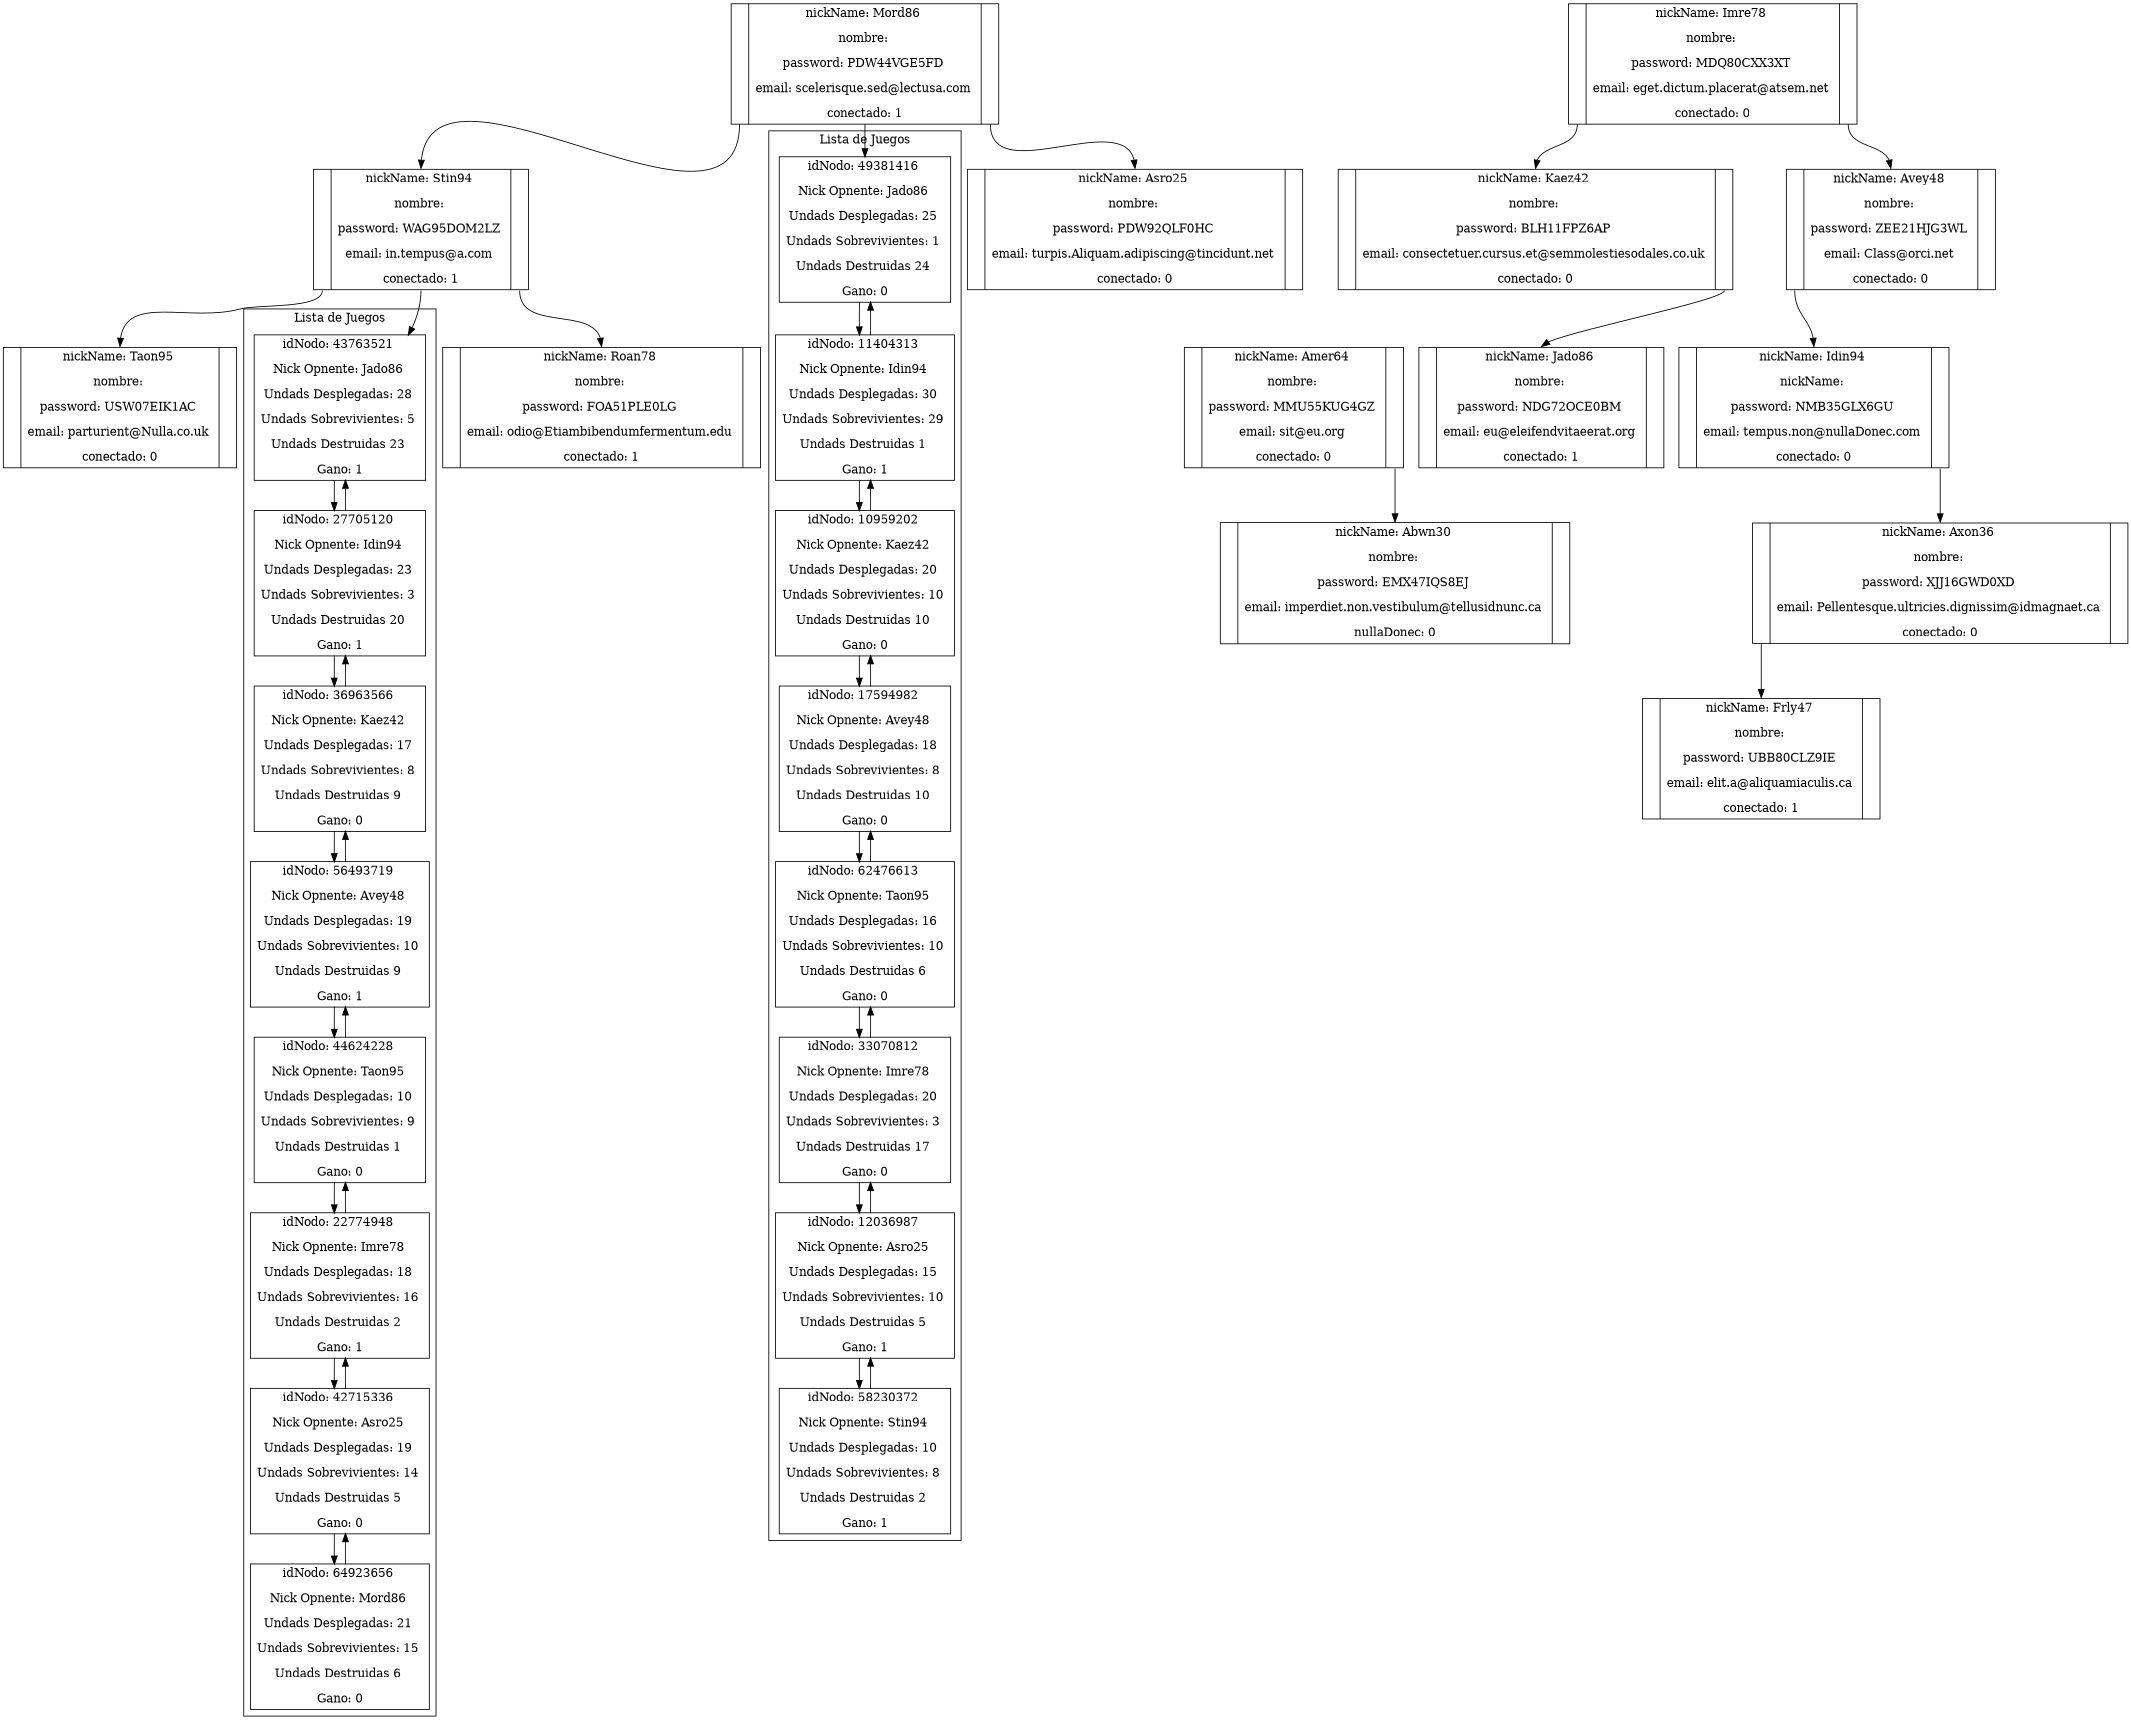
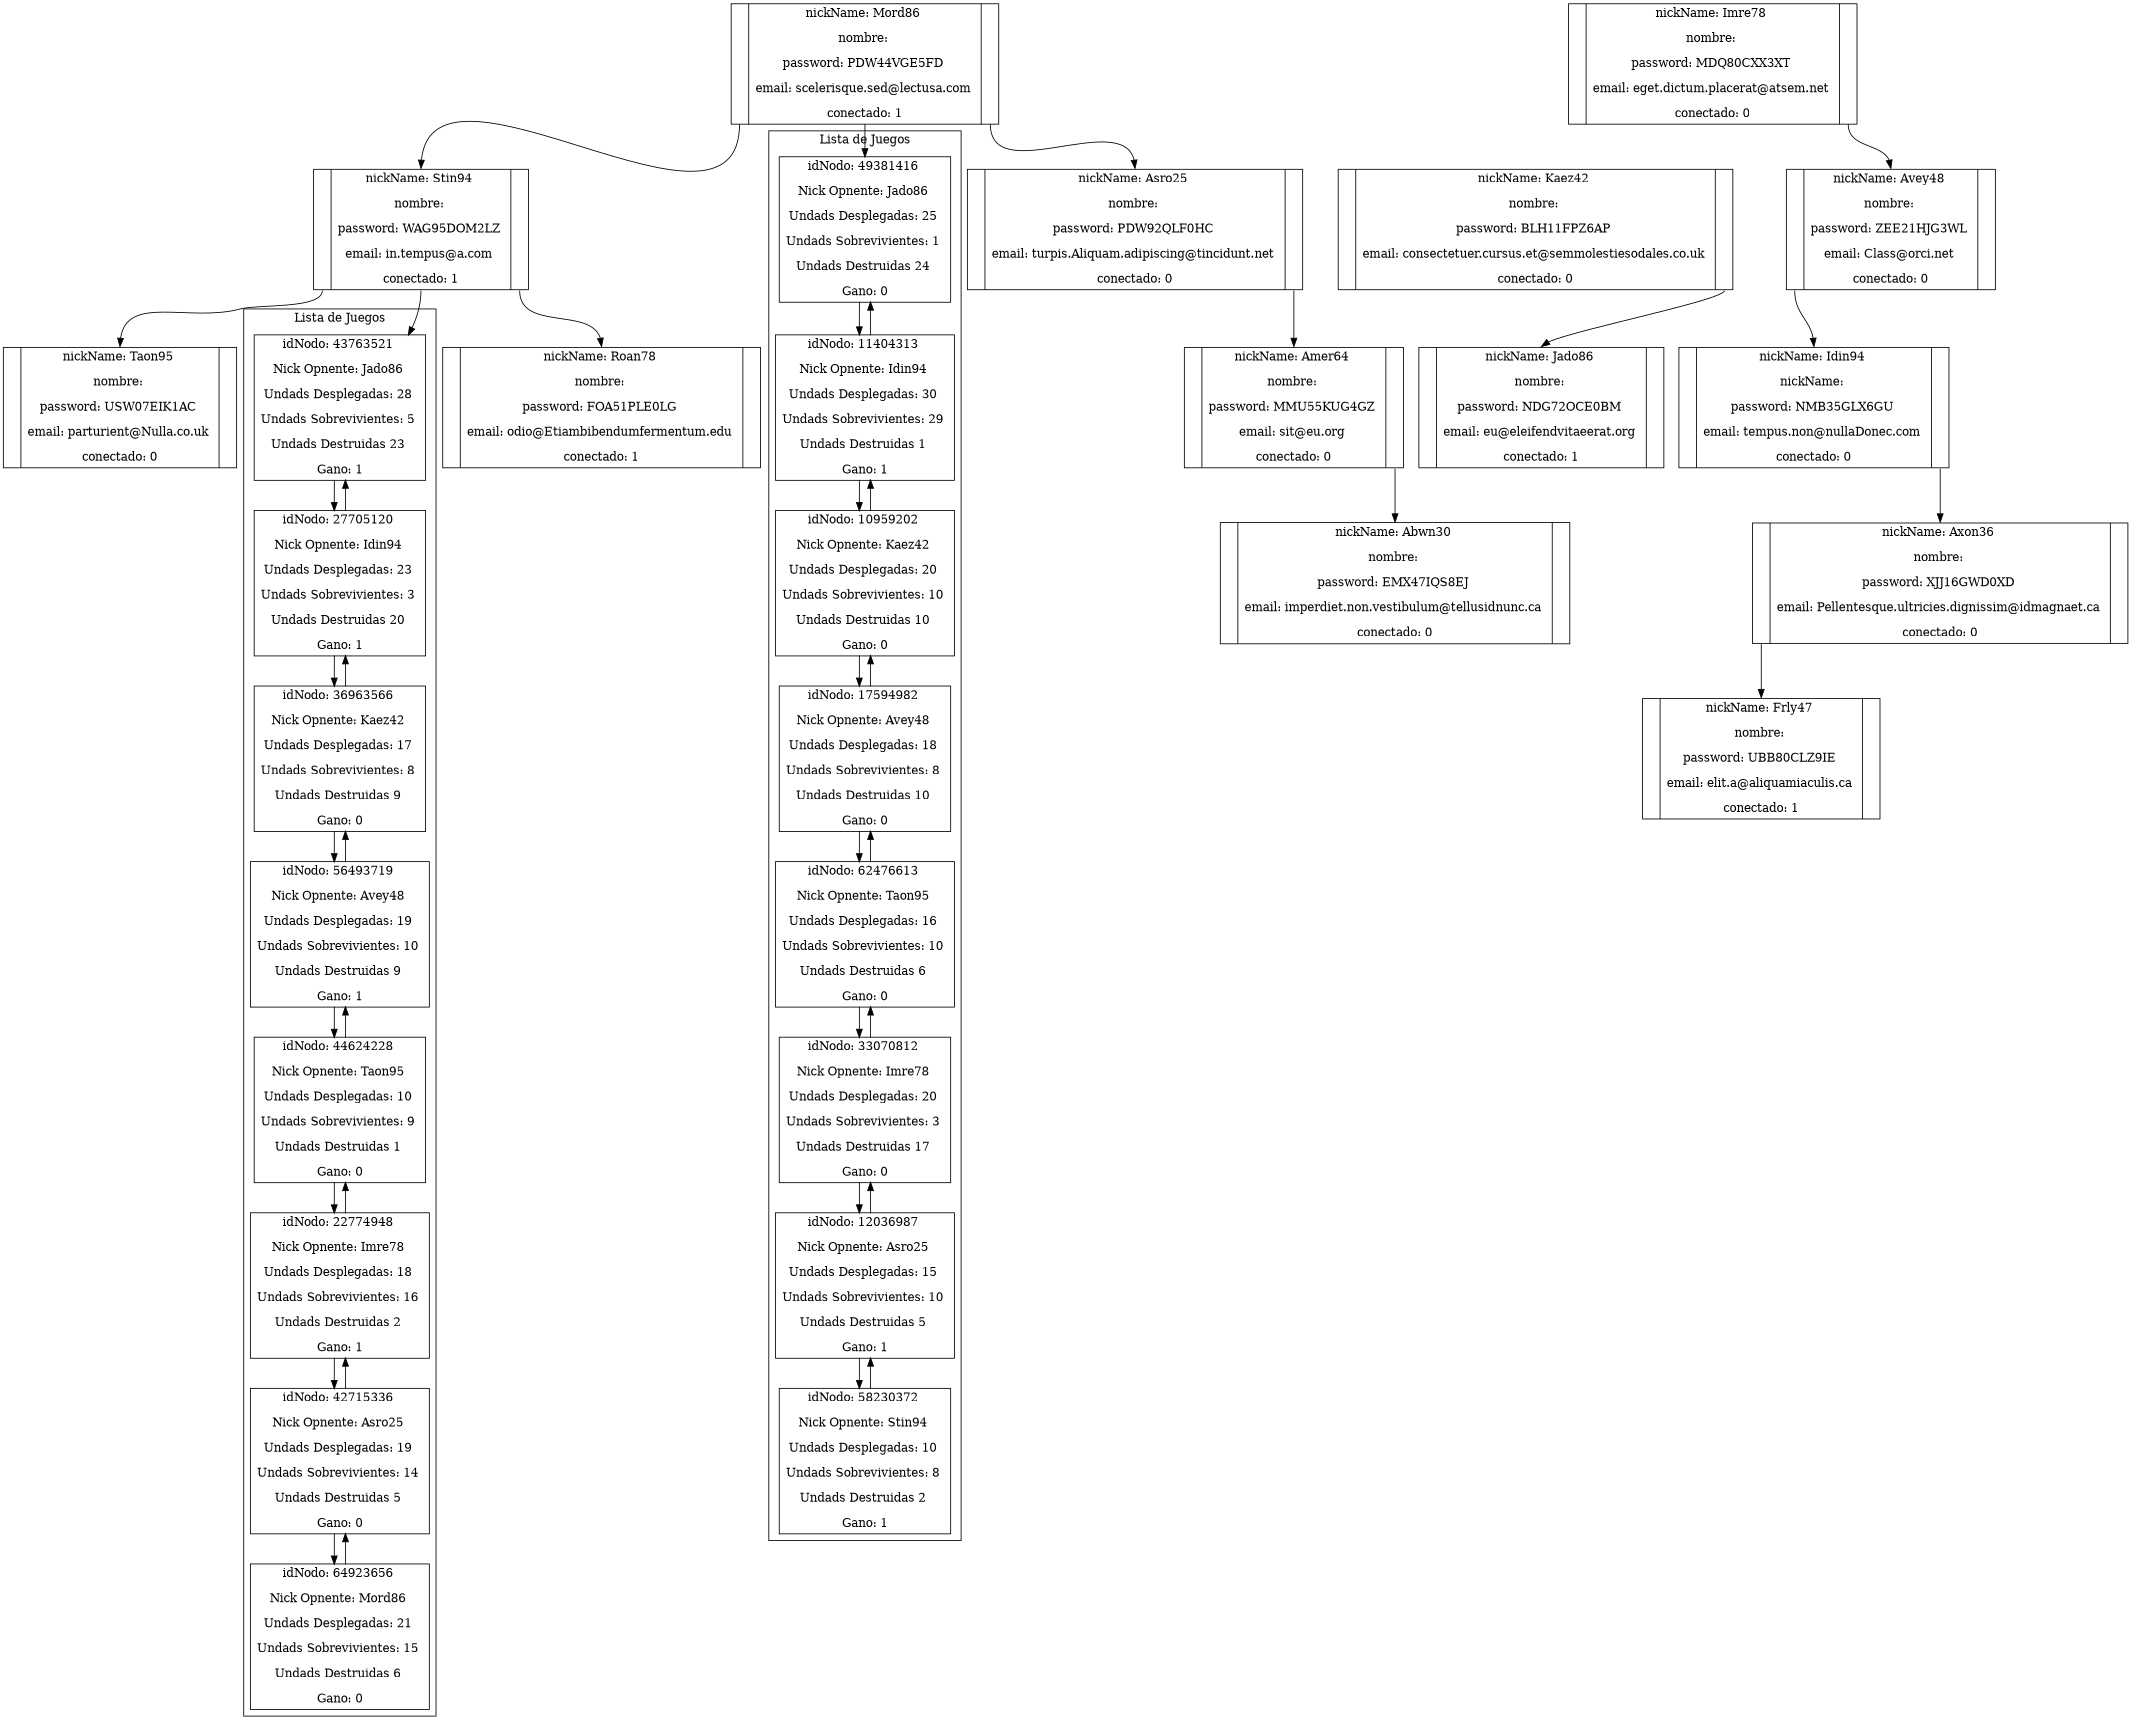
(1560, 145) -> none
none -> (1294, 314)
(1395, 633) -> (1395, 633)
